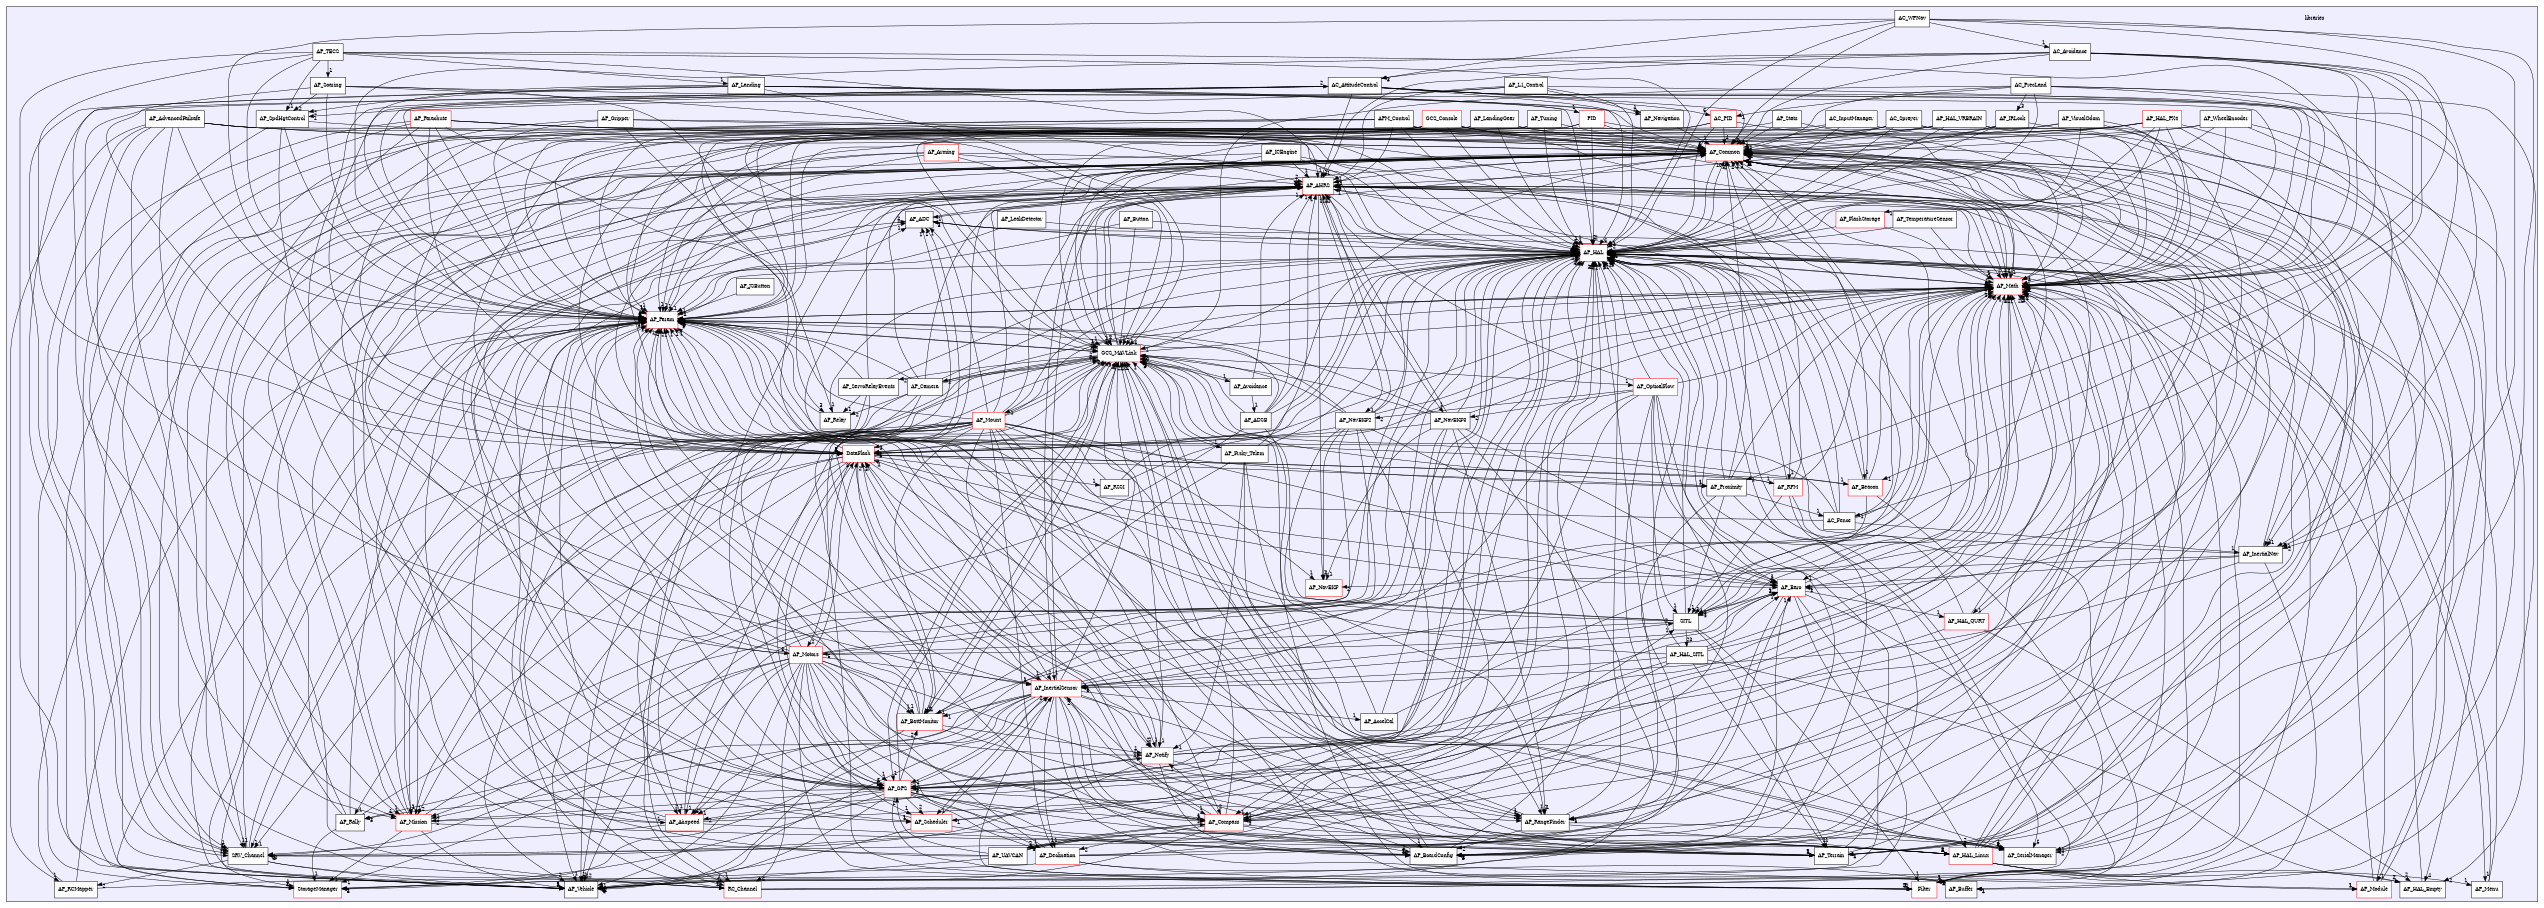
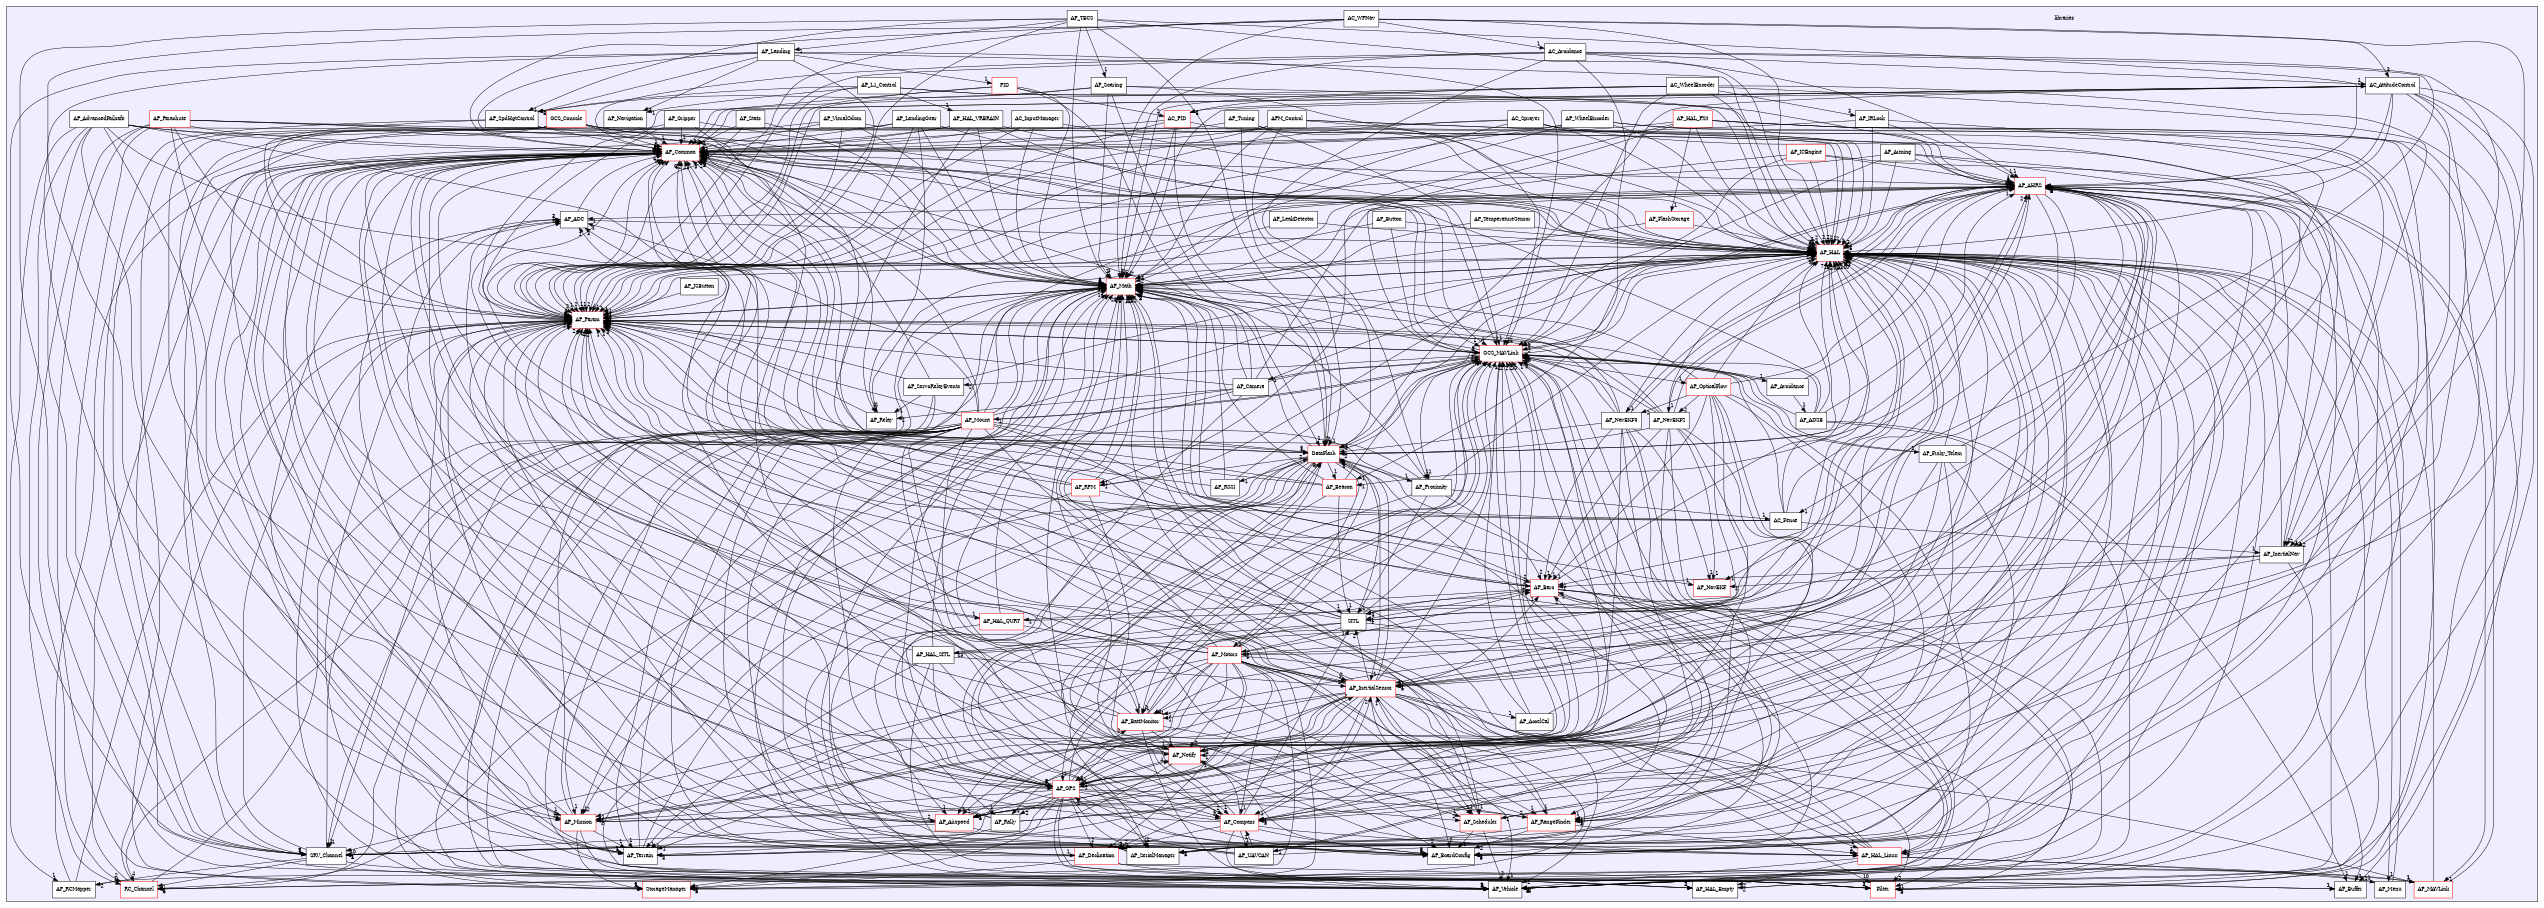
(2031, 86) -> (1693, 86)
(2310, 137) -> (924, 101)
(941, 153) -> (1898, 153)
(1281, 153) -> (1806, 153)
(1593, 181) -> (1078, 100)
(2140, 680) -> (2456, 213)
(1545, 823) -> (1551, 823)
(892, 867) -> (1750, 868)
(2374, 890) -> (2433, 890)
